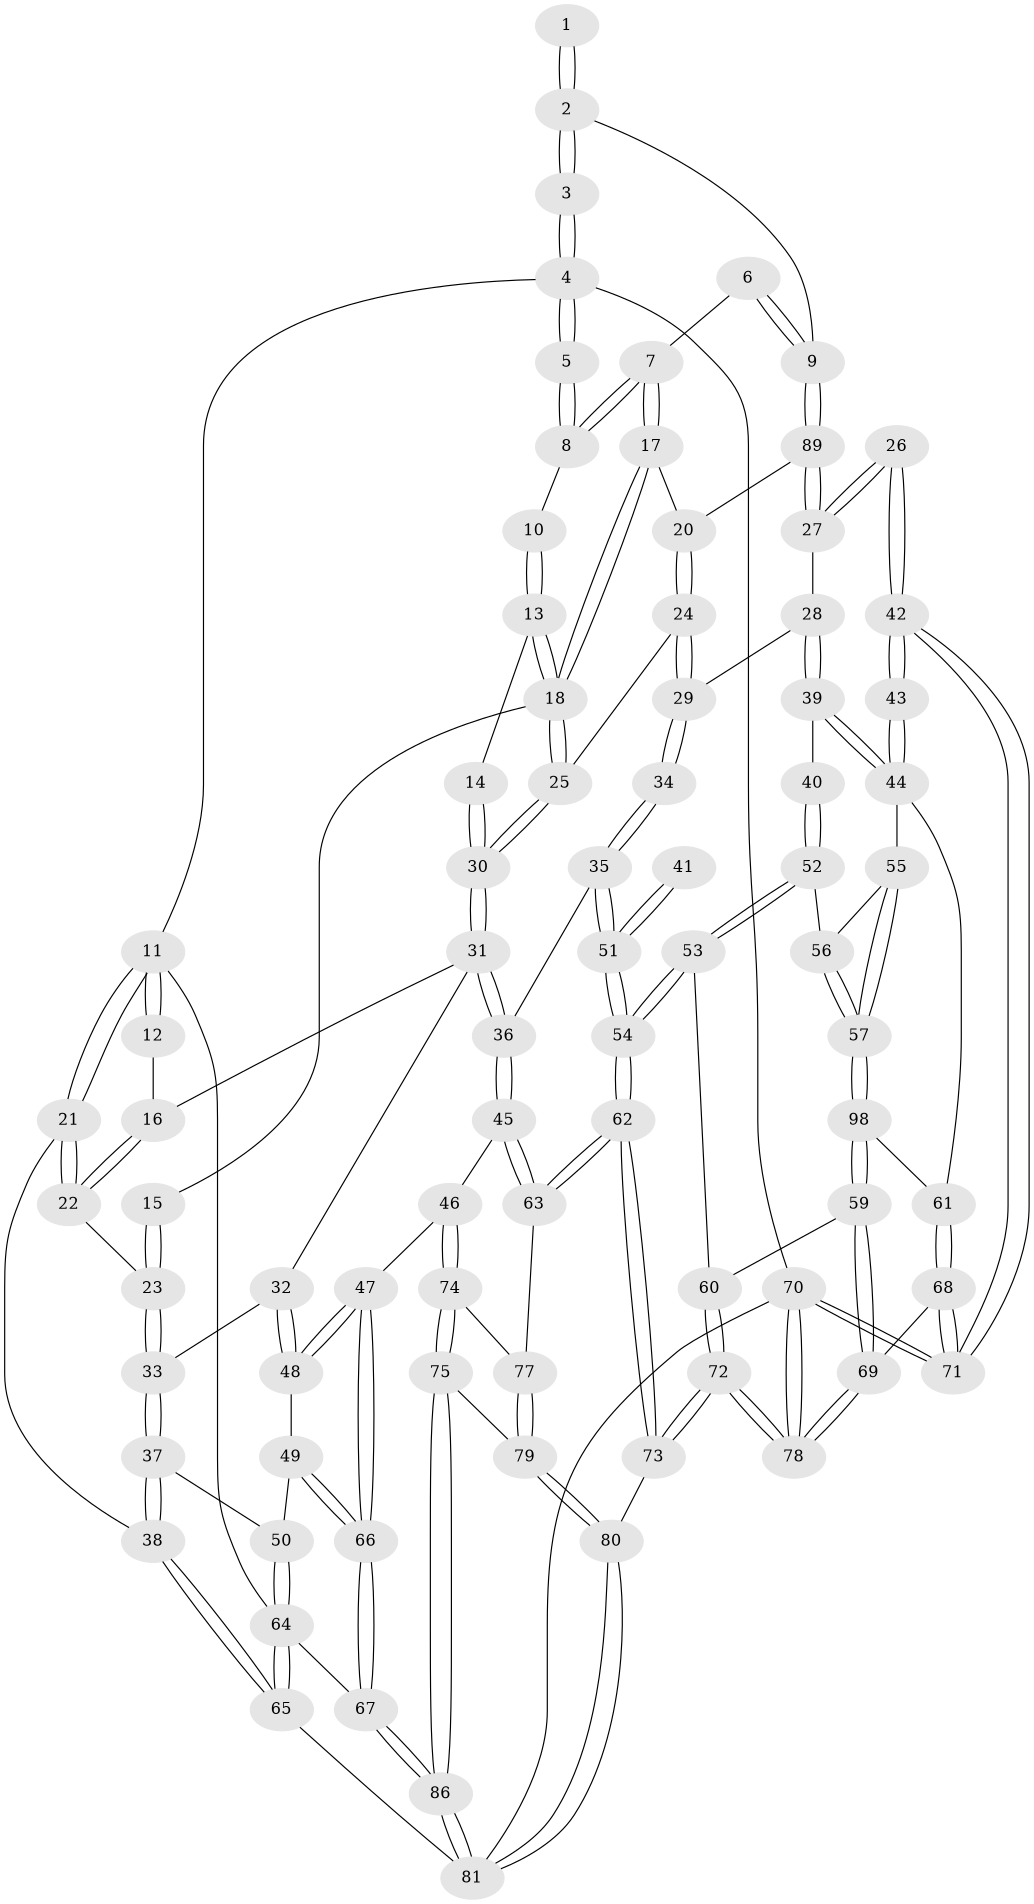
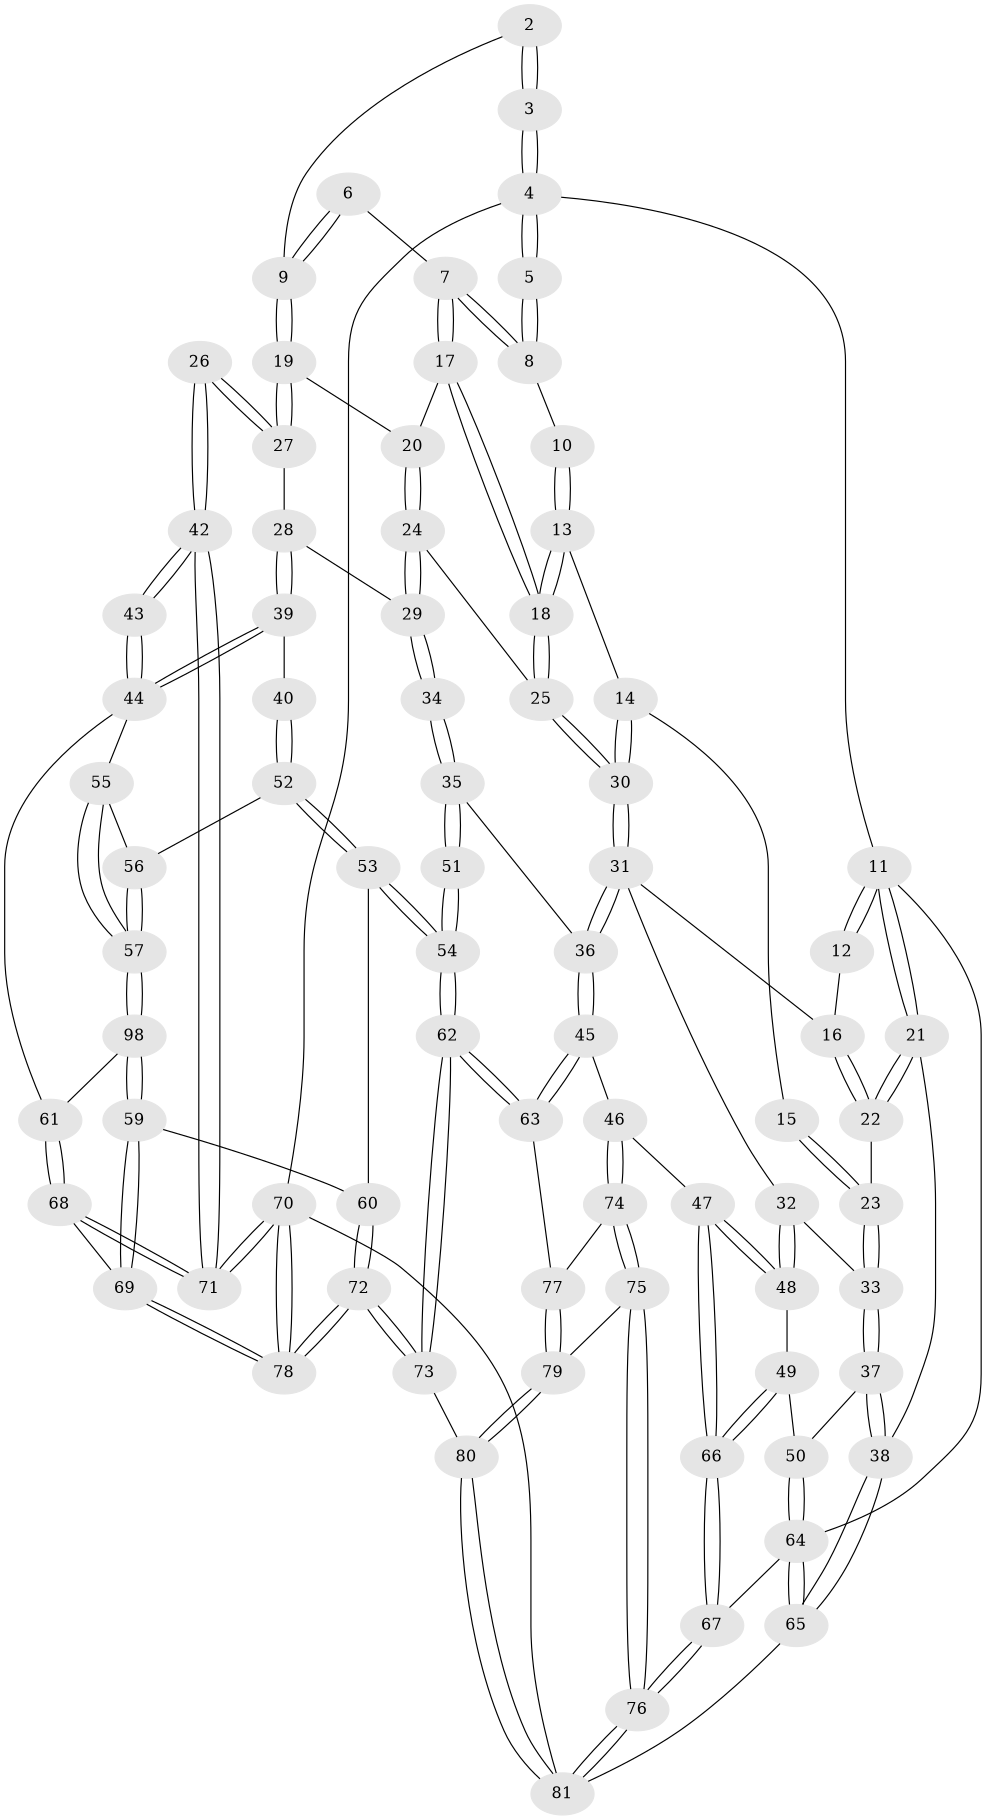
(567, 26) -> none
(813, 447) -> (284, 363)
(684, 868) -> none
(319, 922) -> (768, 882)
(441, 1794) -> (637, 1710)
